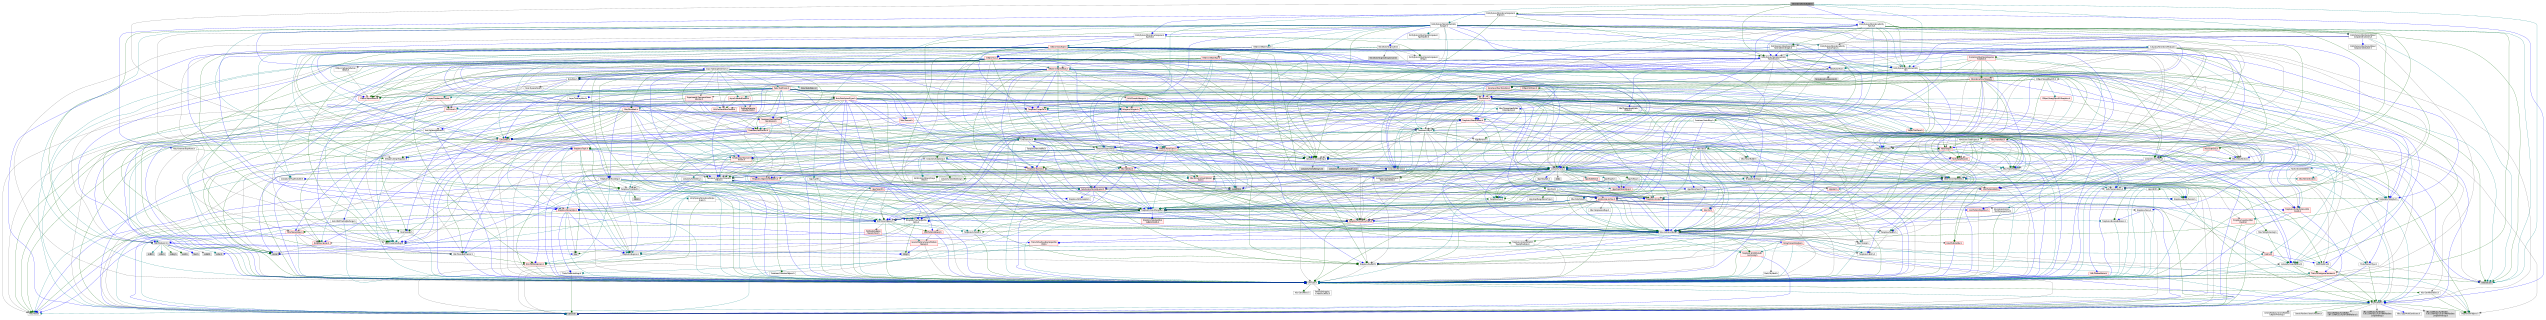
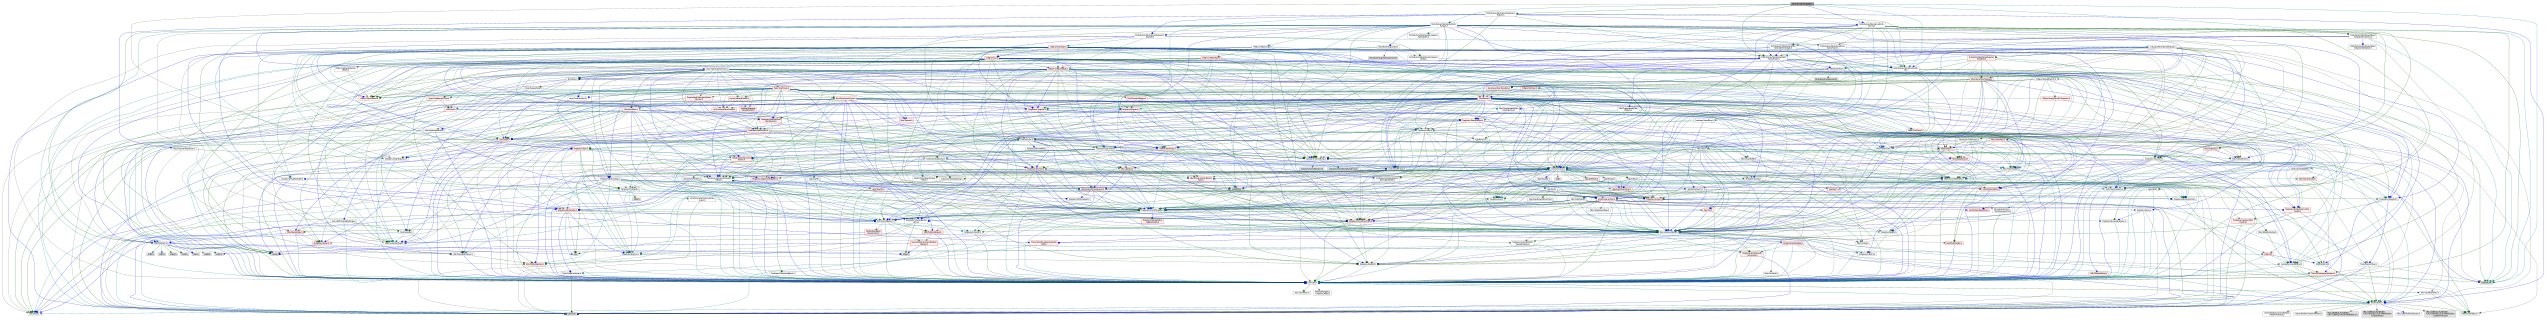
(809, 88) -> none
